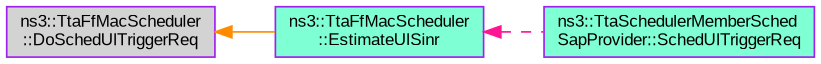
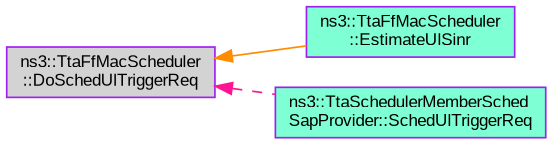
(522, 32) -> (254, 91)
